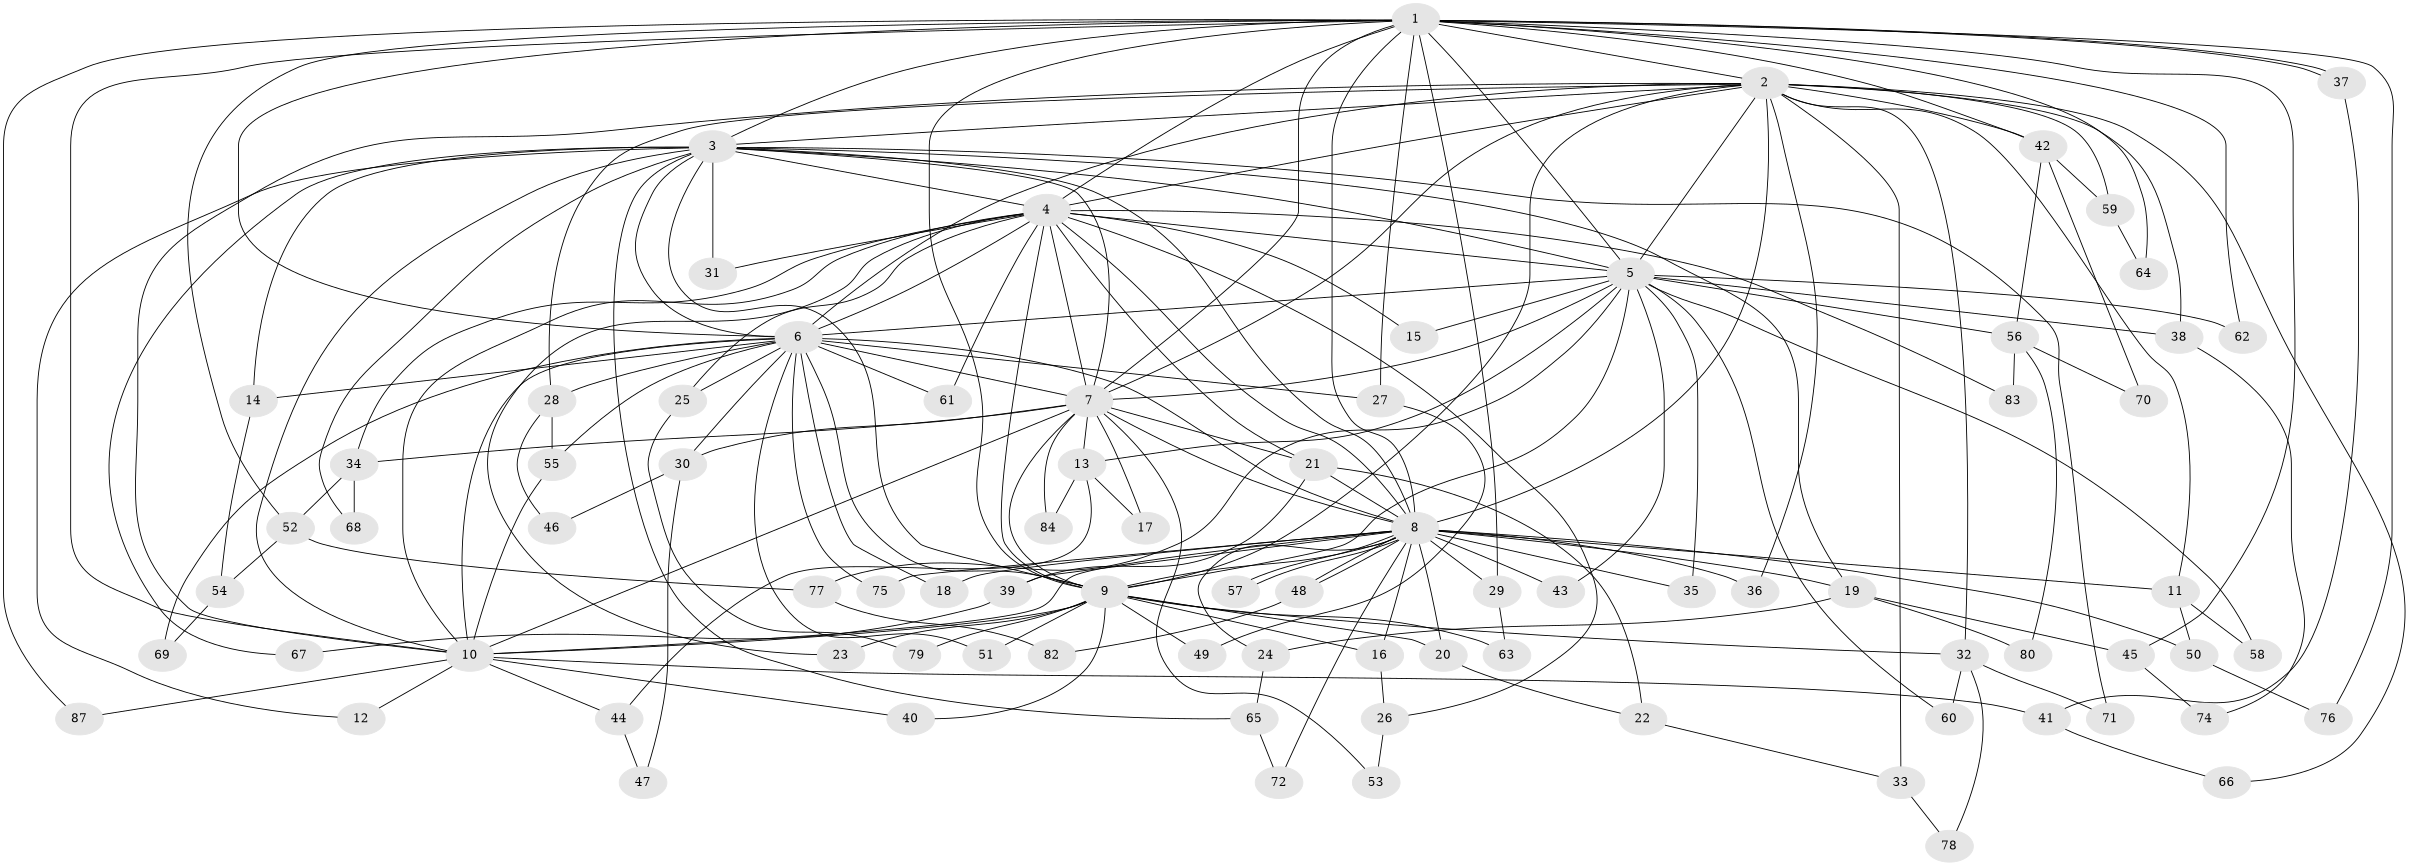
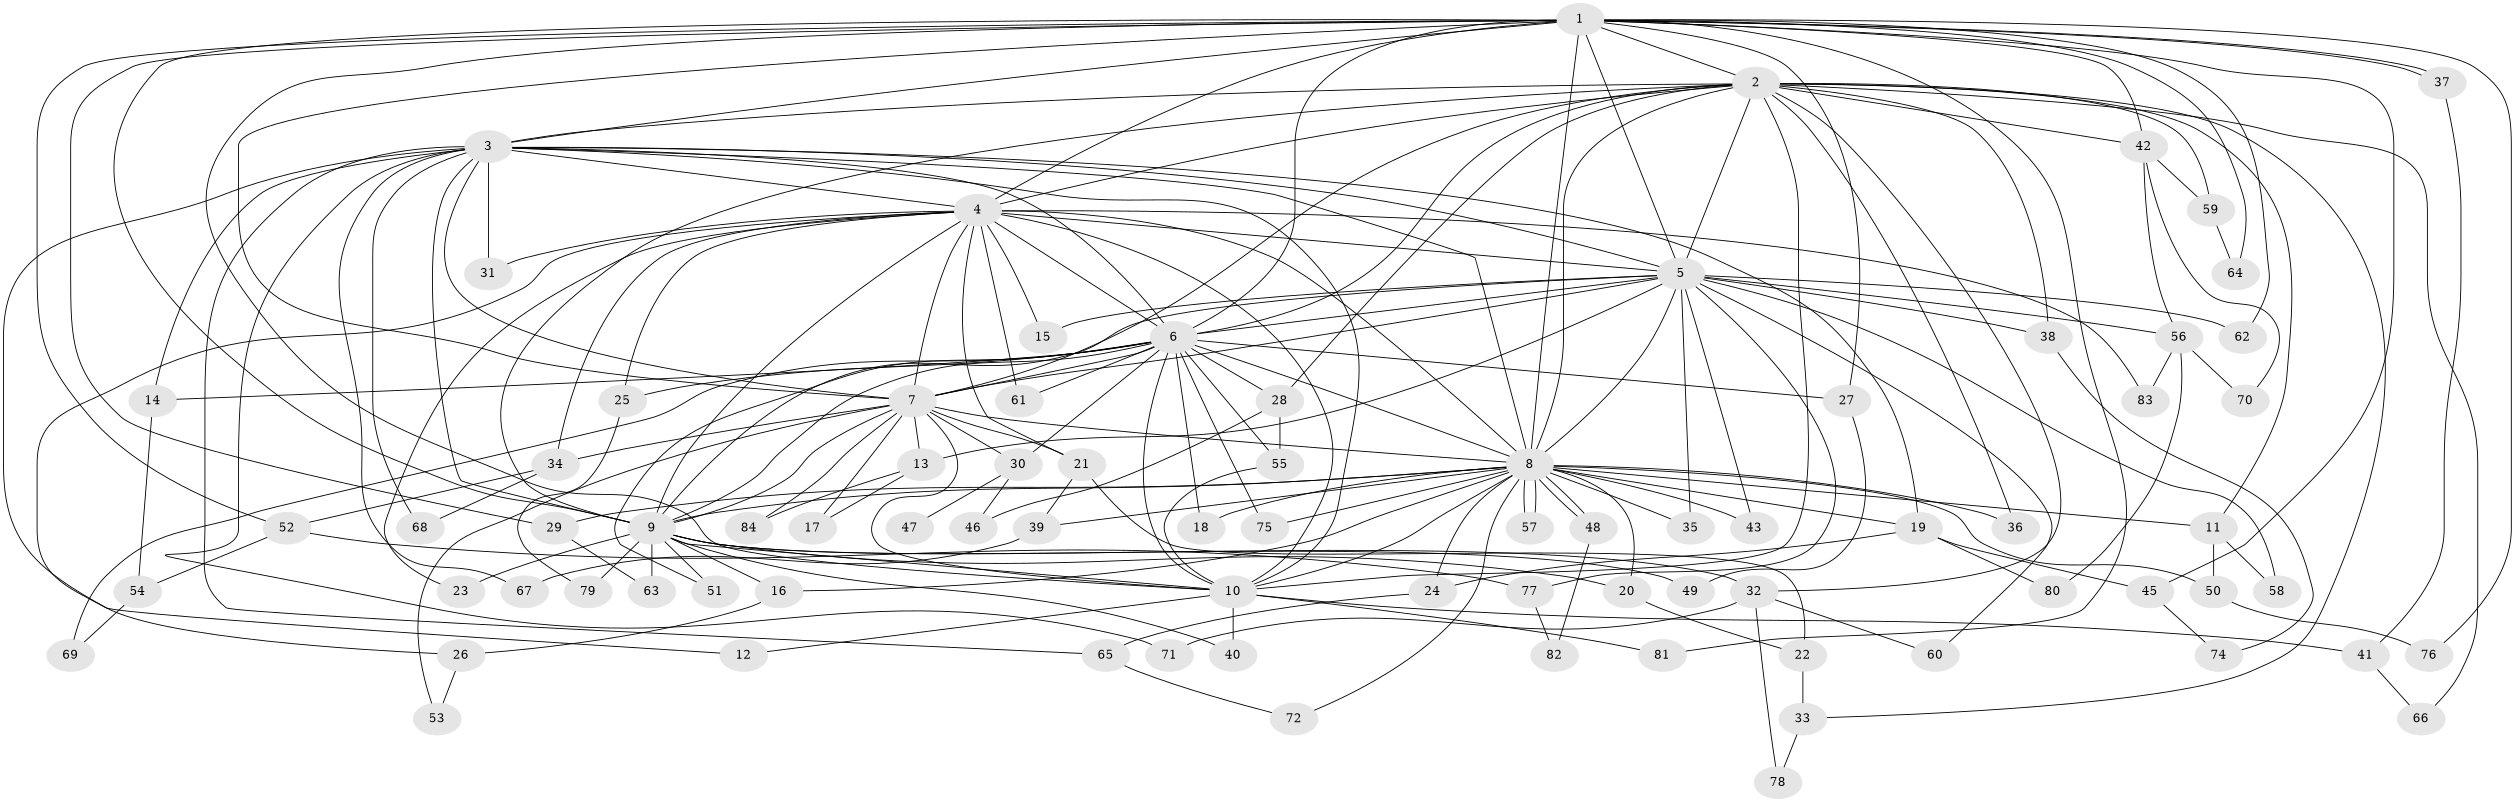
(1364, 496) -> (1629, 372)
(80, 719) -> (1662, 655)
(619, 719) -> none
